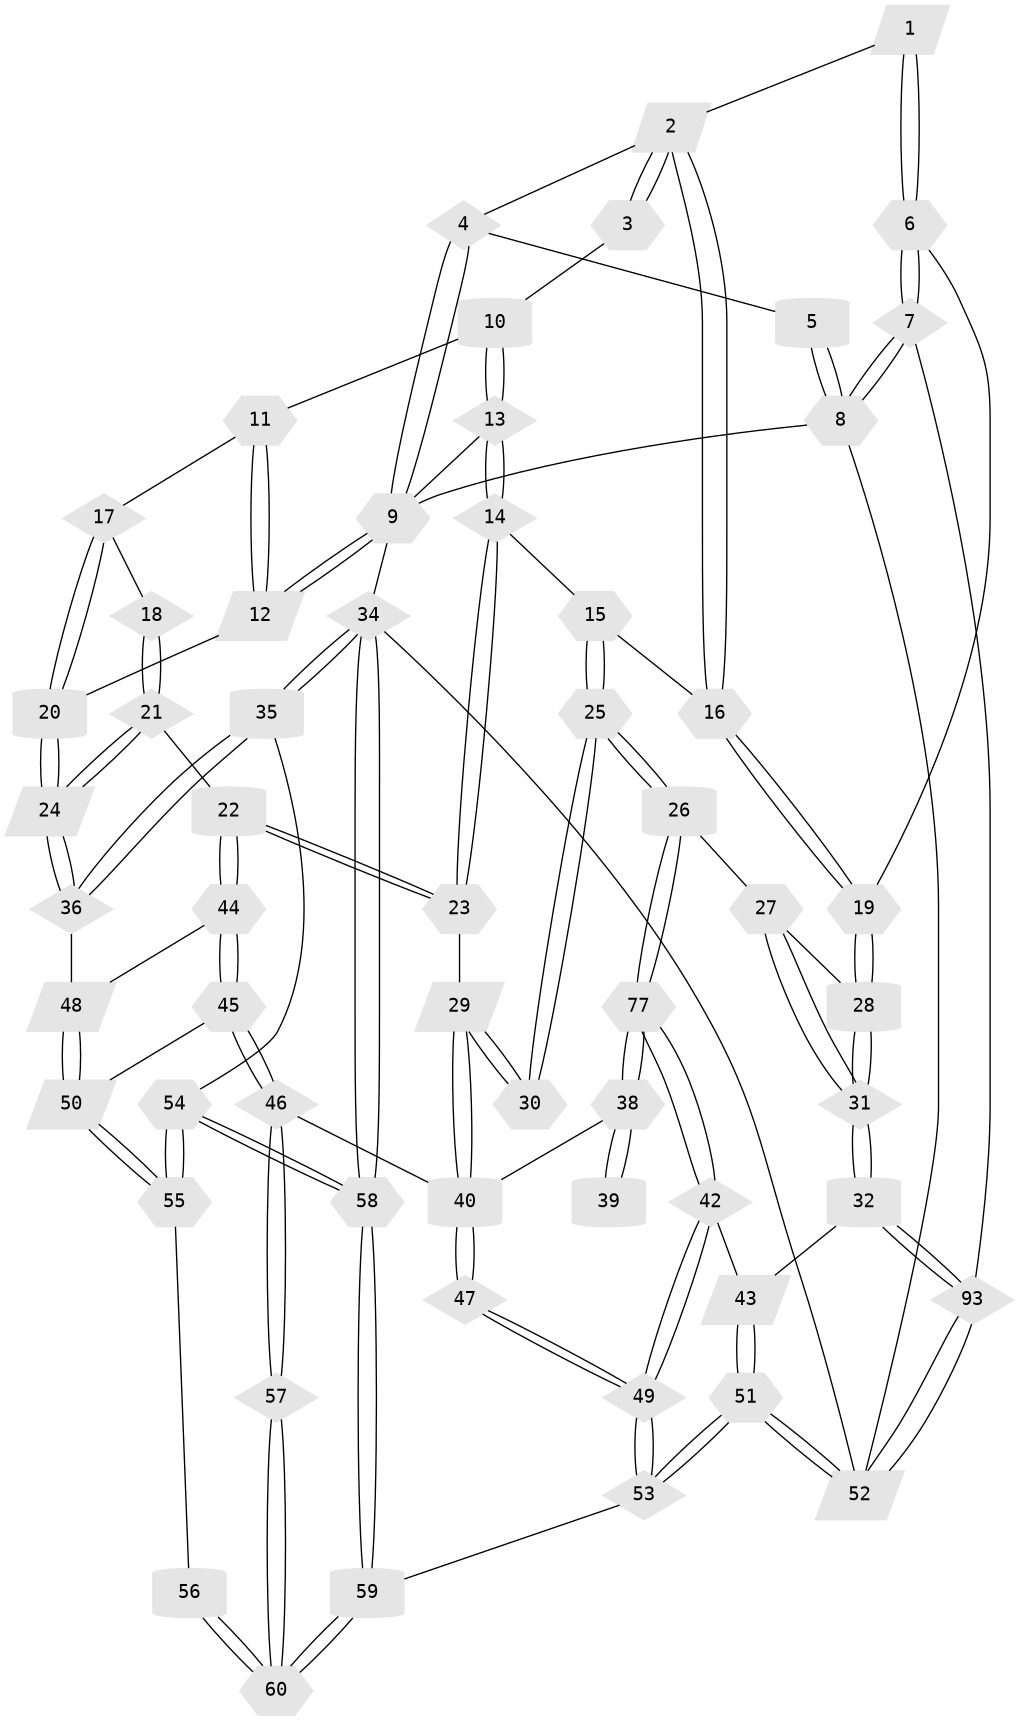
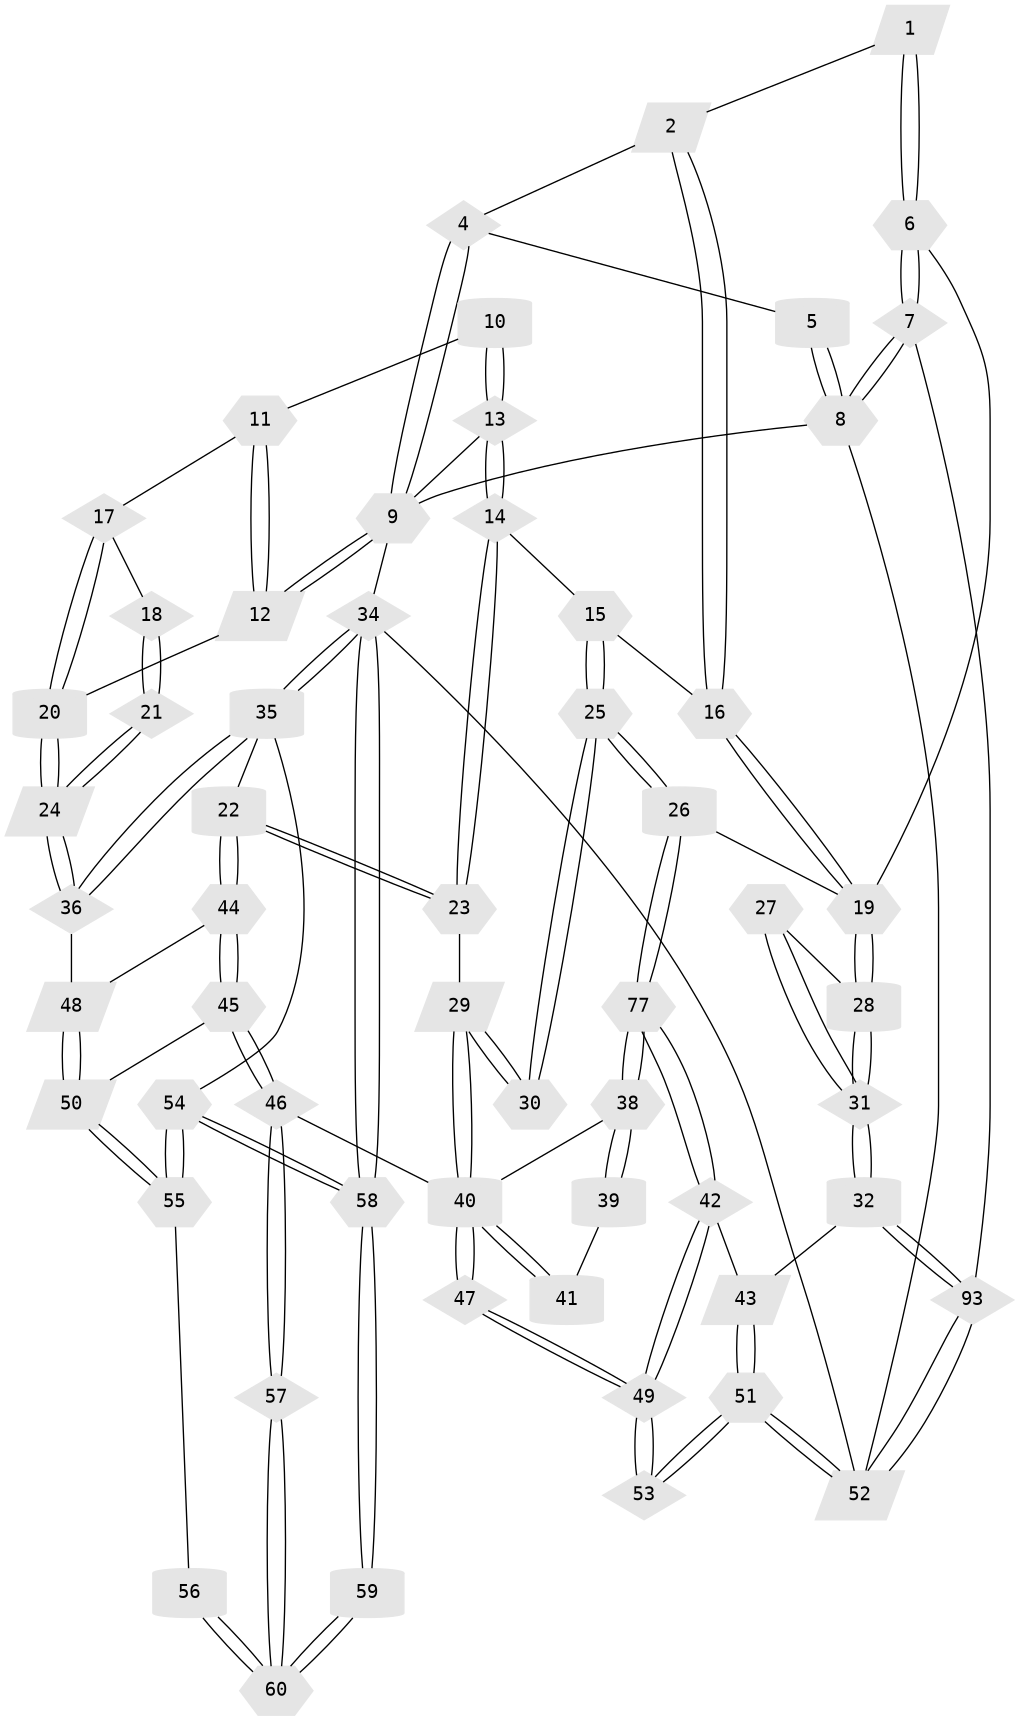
(628, 225) -> none
(186, 757) -> (248, 763)
(723, 861) -> (777, 863)
none -> (567, 1300)
(512, 1542) -> none
